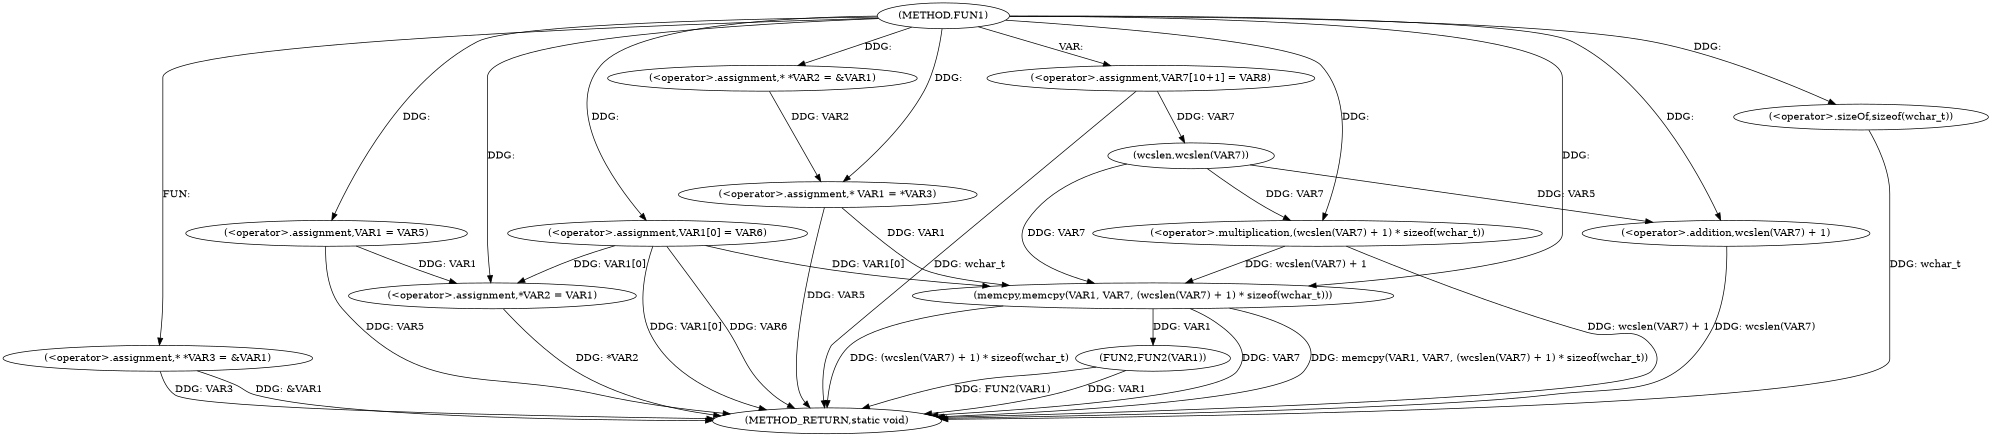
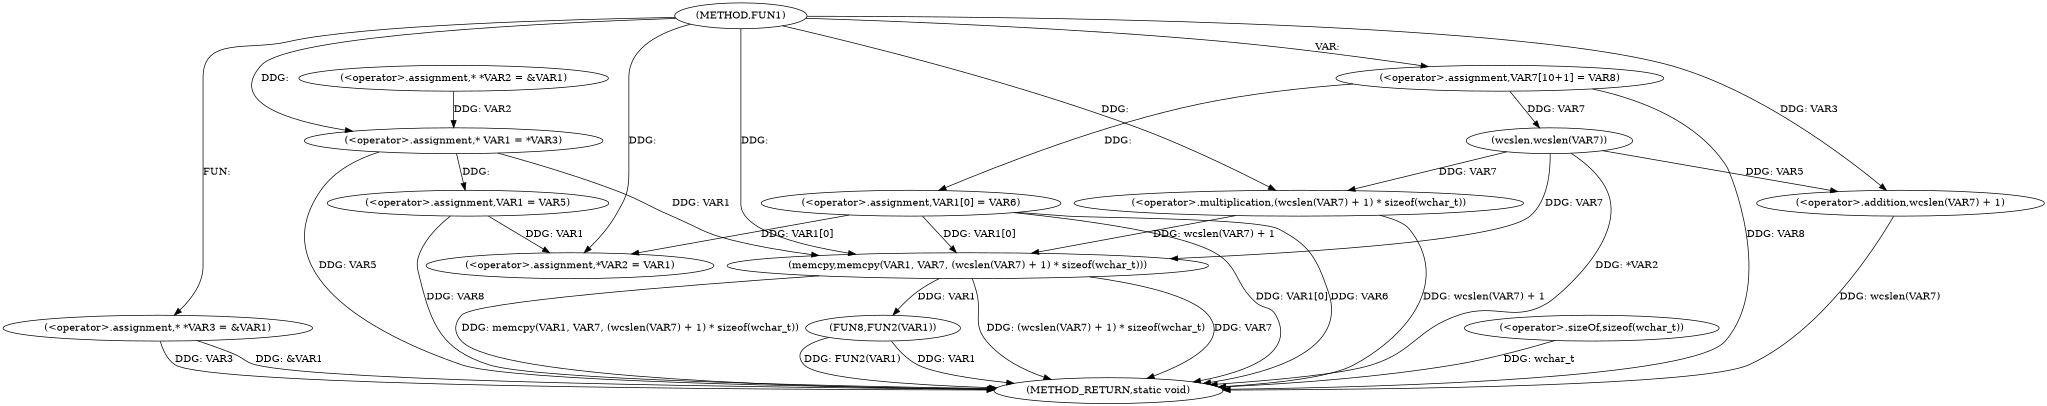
(1549, 30) -> none
(486, 39) -> (460, 168)
(653, 39) -> (1145, 118)
(858, 45) -> none
(1682, 117) -> (1809, 110)
(970, 265) -> (1776, 234)
(395, 327) -> (456, 297)
(1153, 358) -> (883, 328)
(598, 383) -> (1470, 312)
